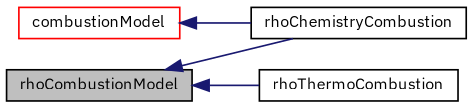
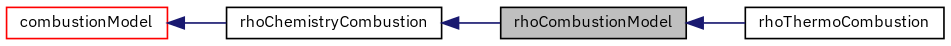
(237, 52) -> (479, 23)
